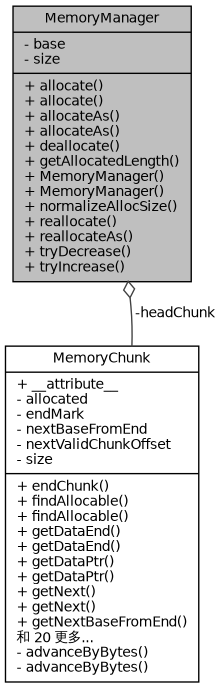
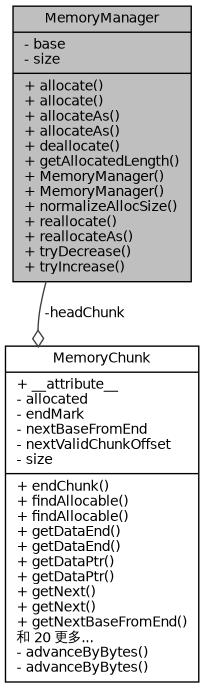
(132, 322) -> (41, 306)
